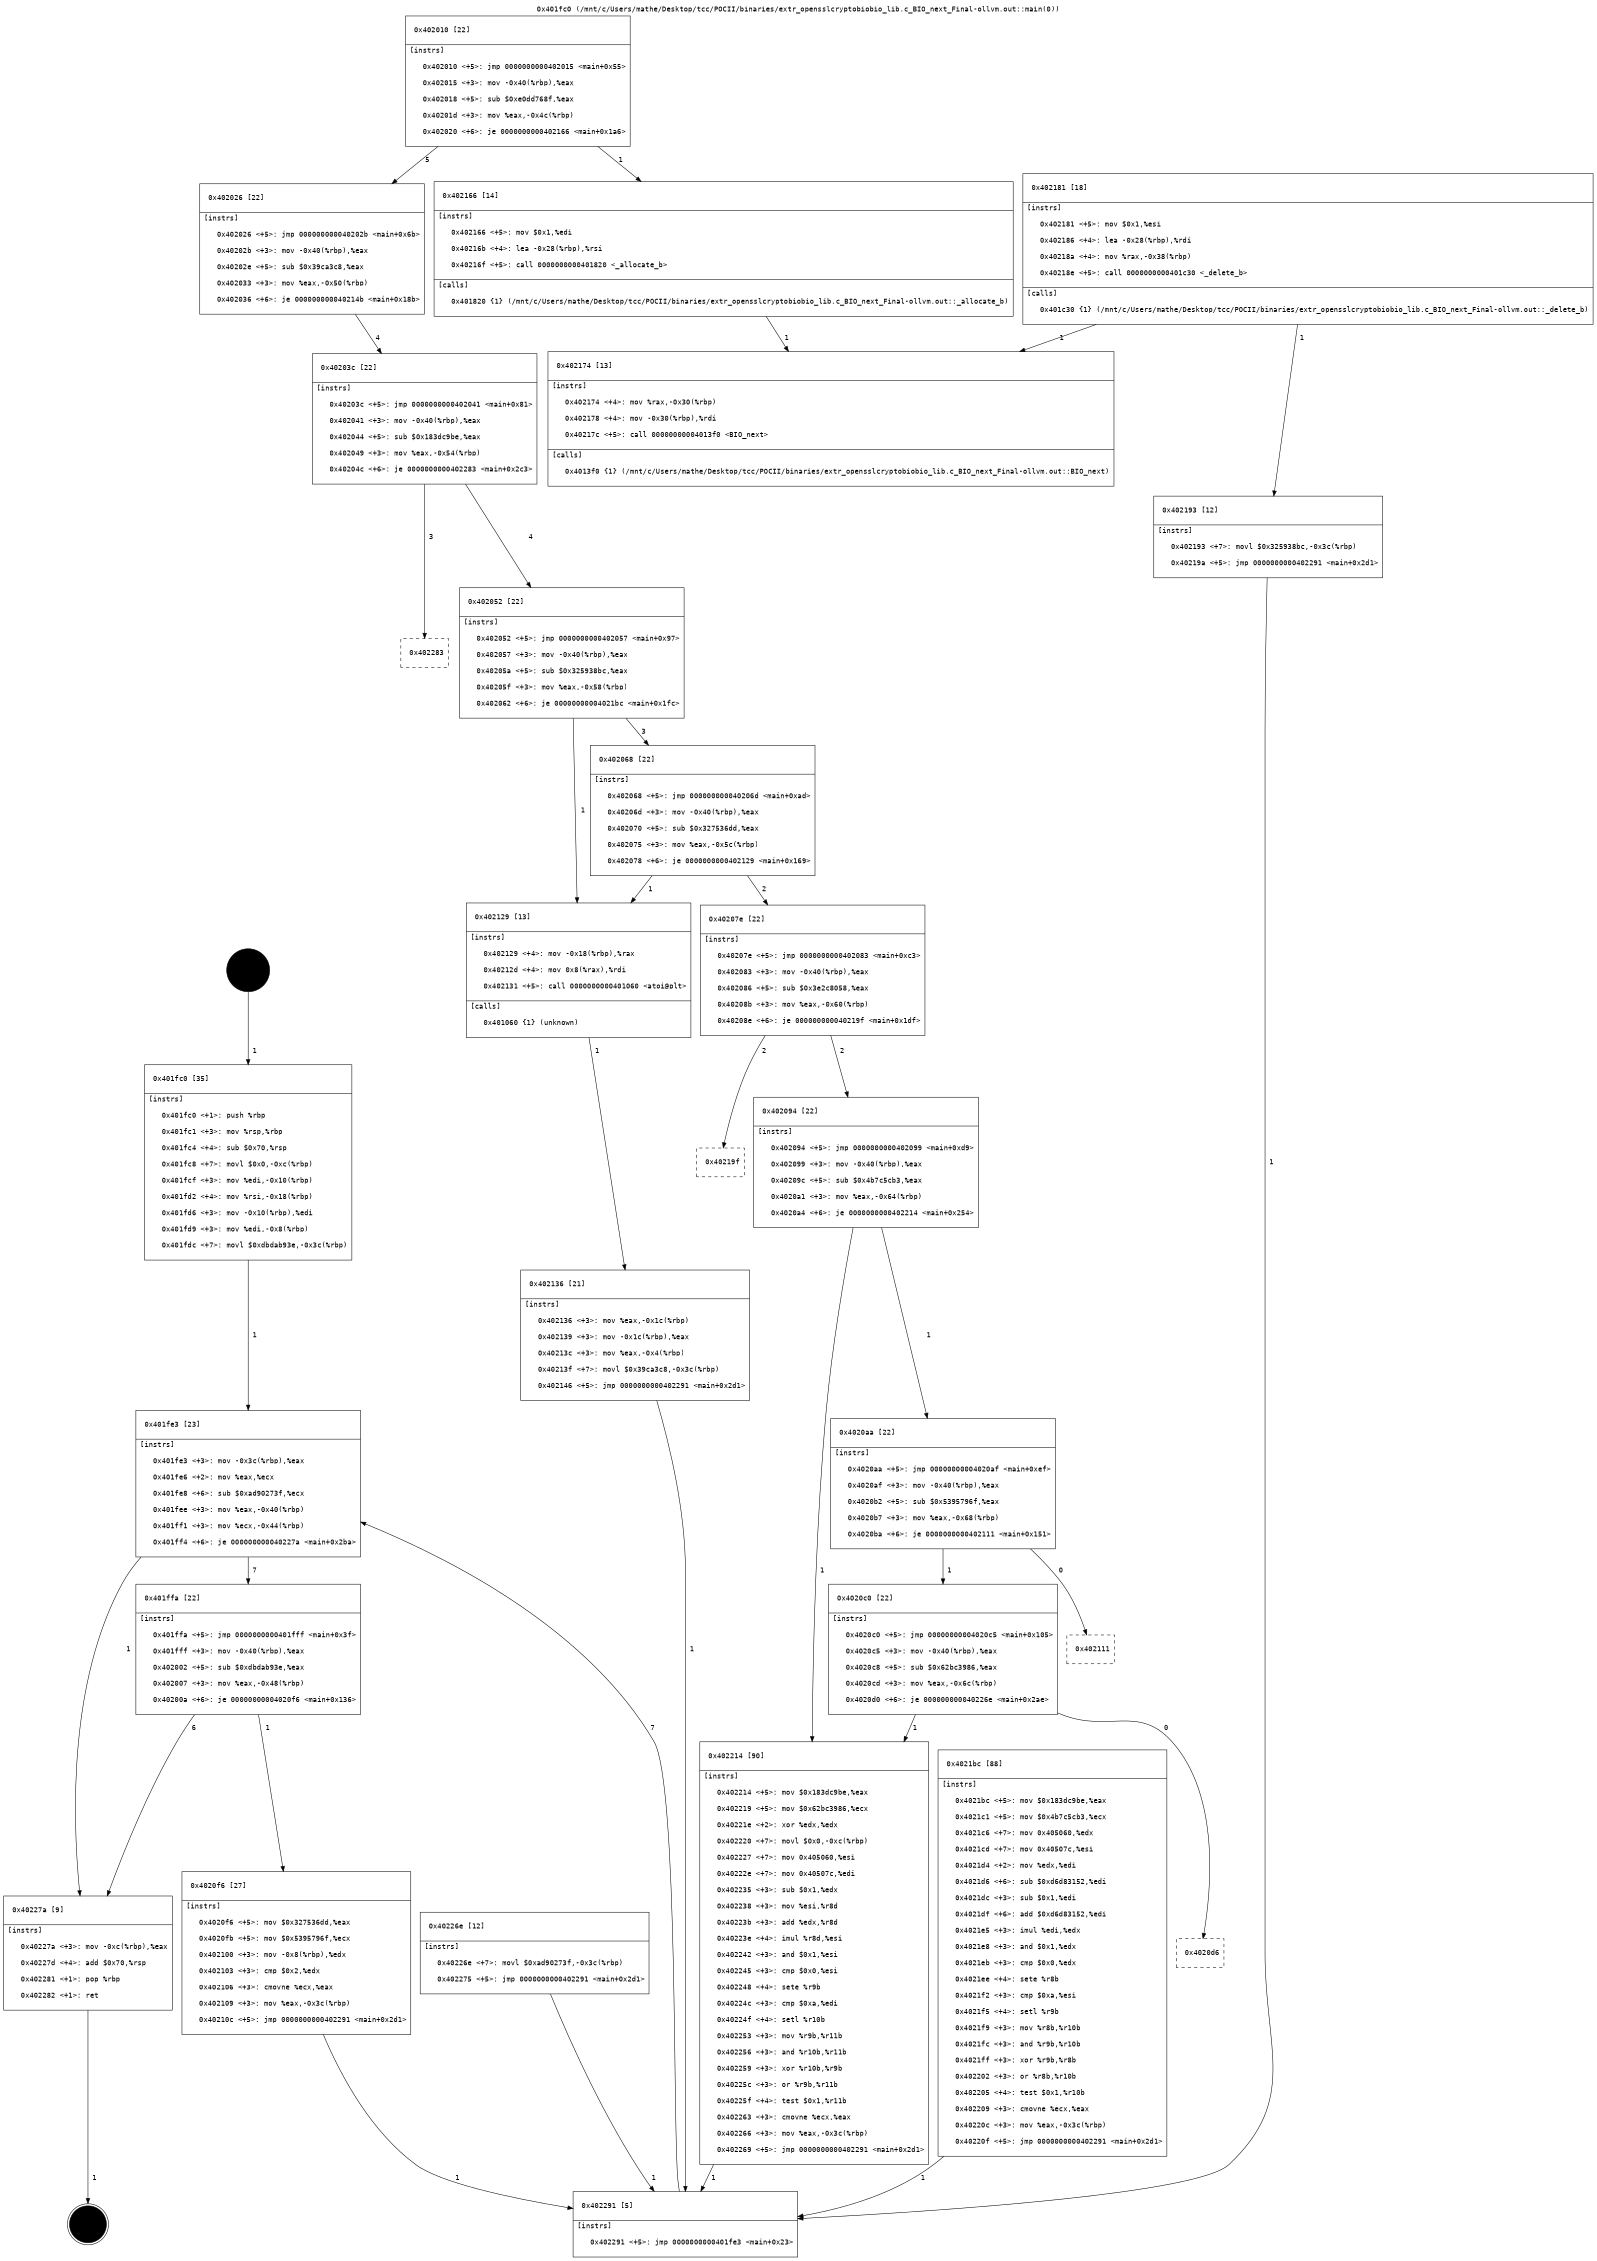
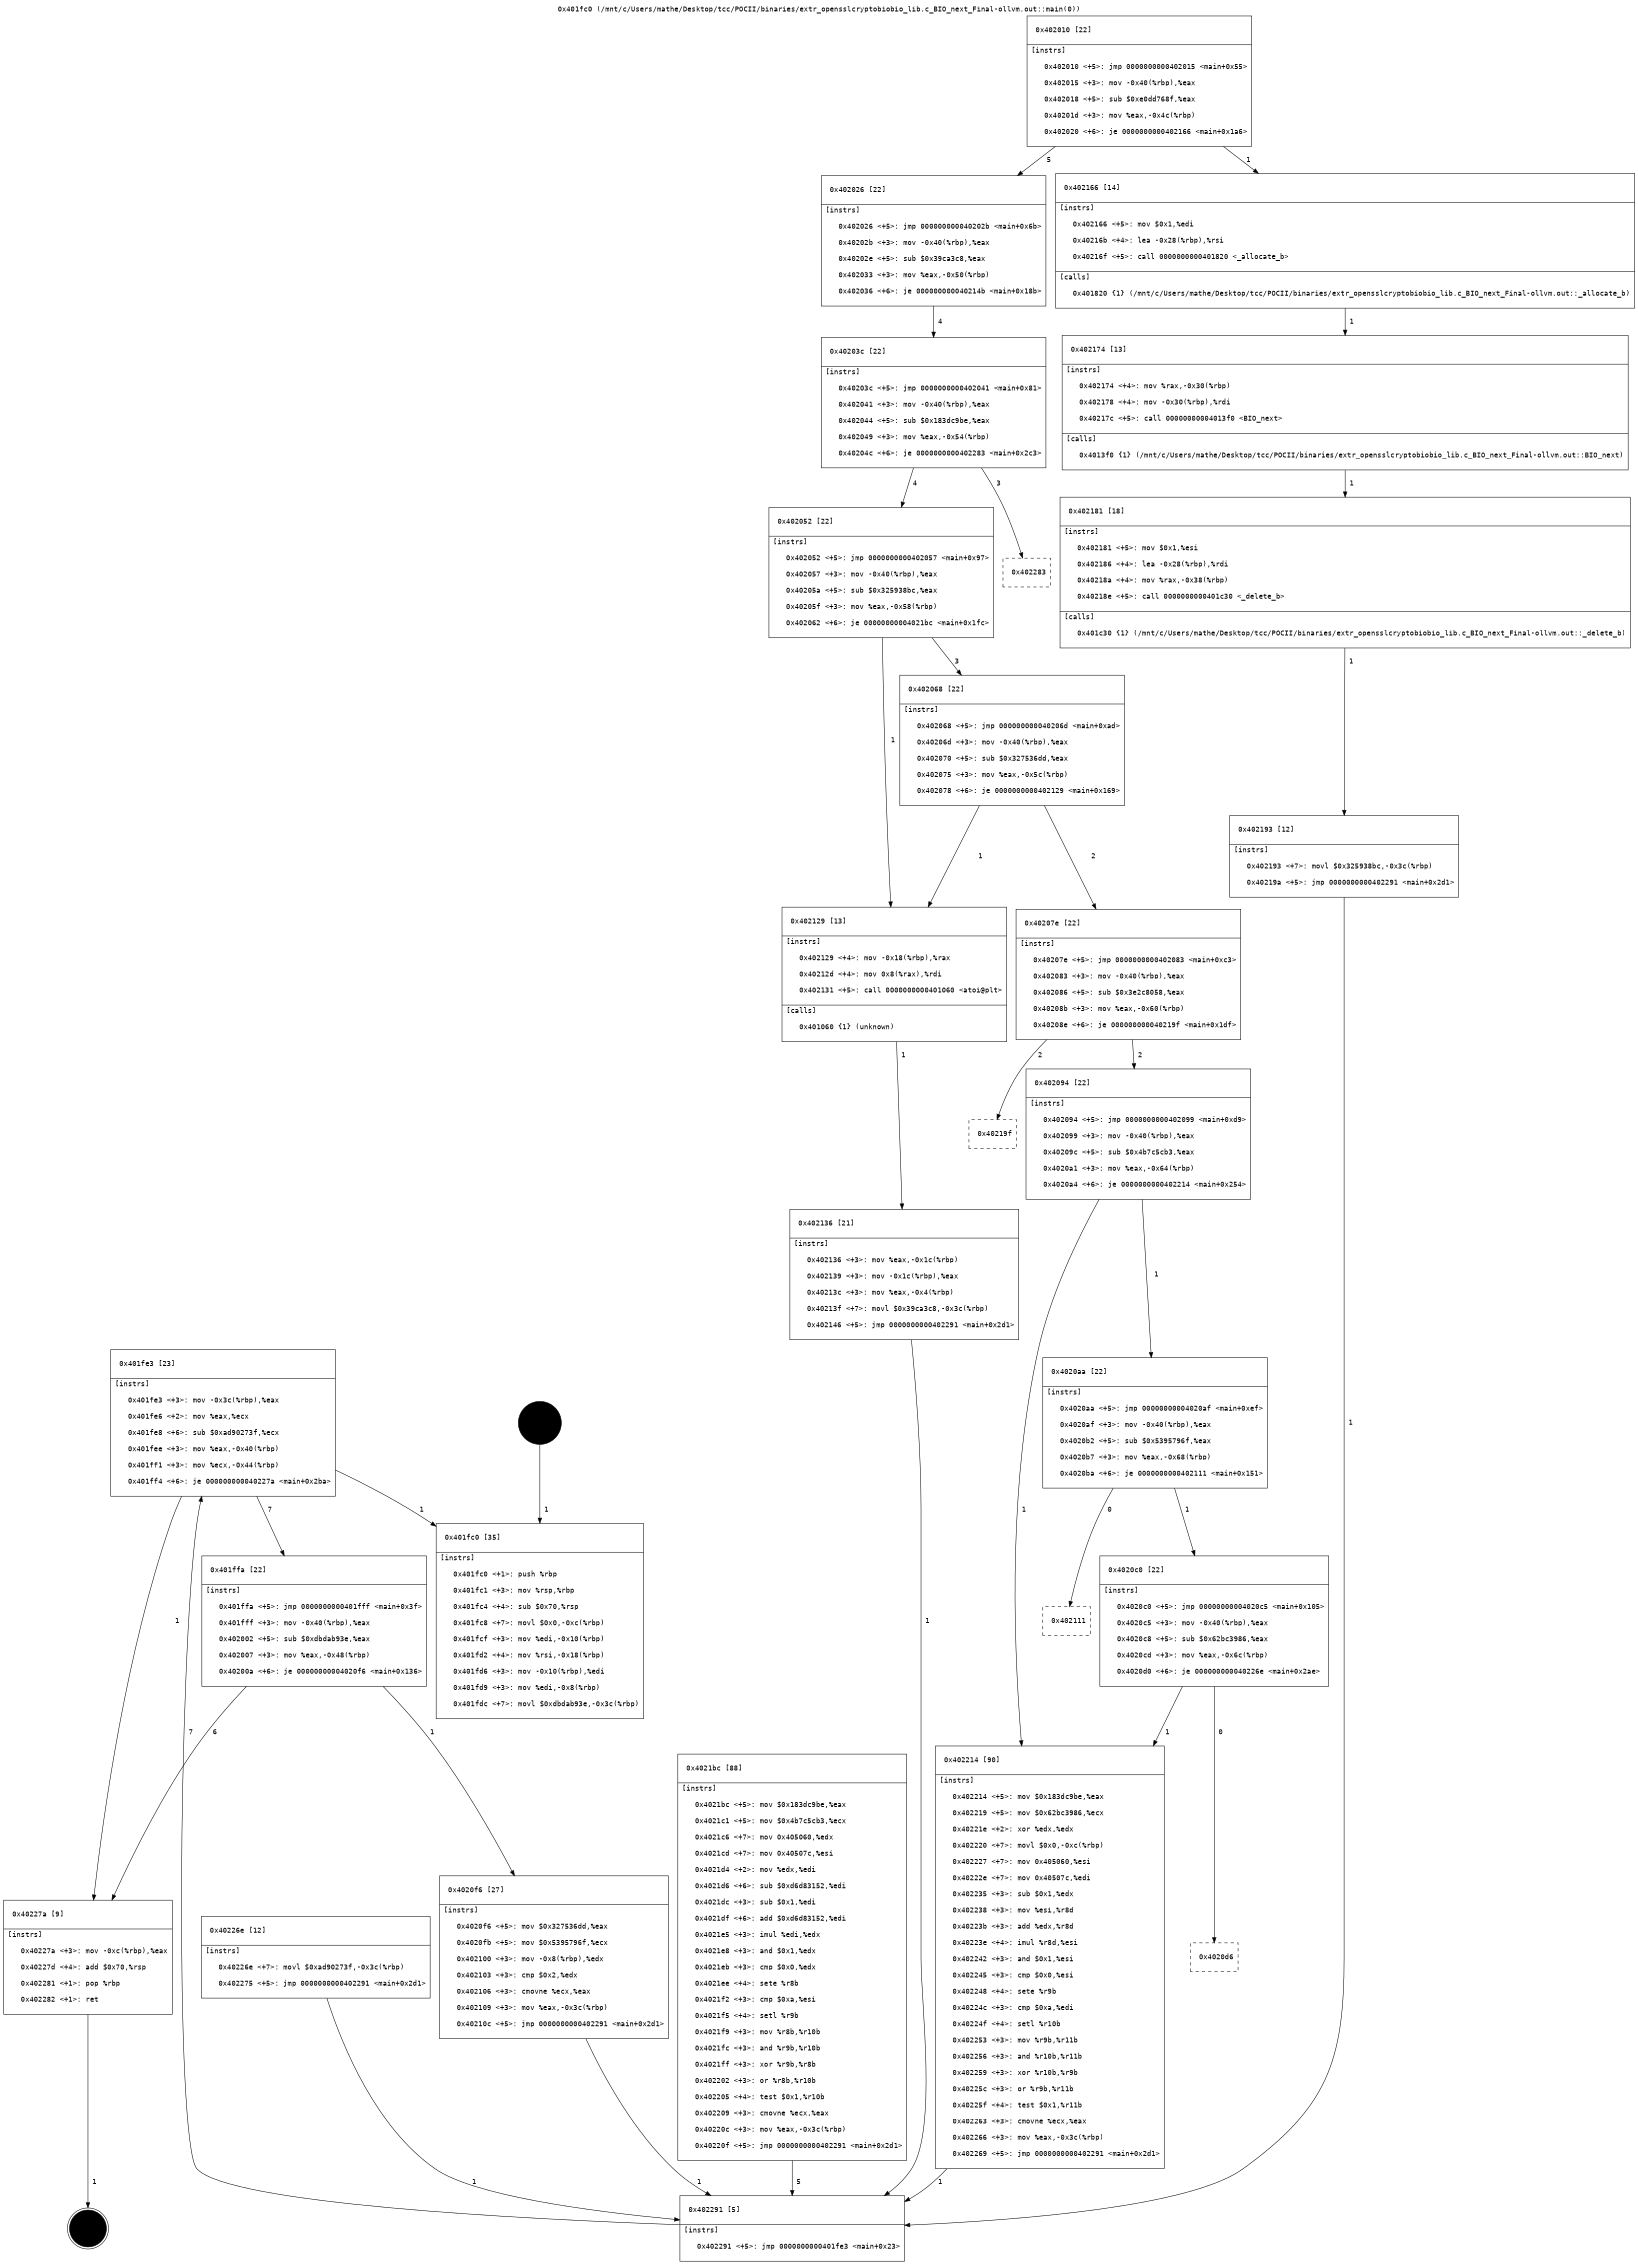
(1061, 337) -> (1345, 481)
(248, 1333) -> (384, 1495)
(921, 2178) -> (797, 2182)
